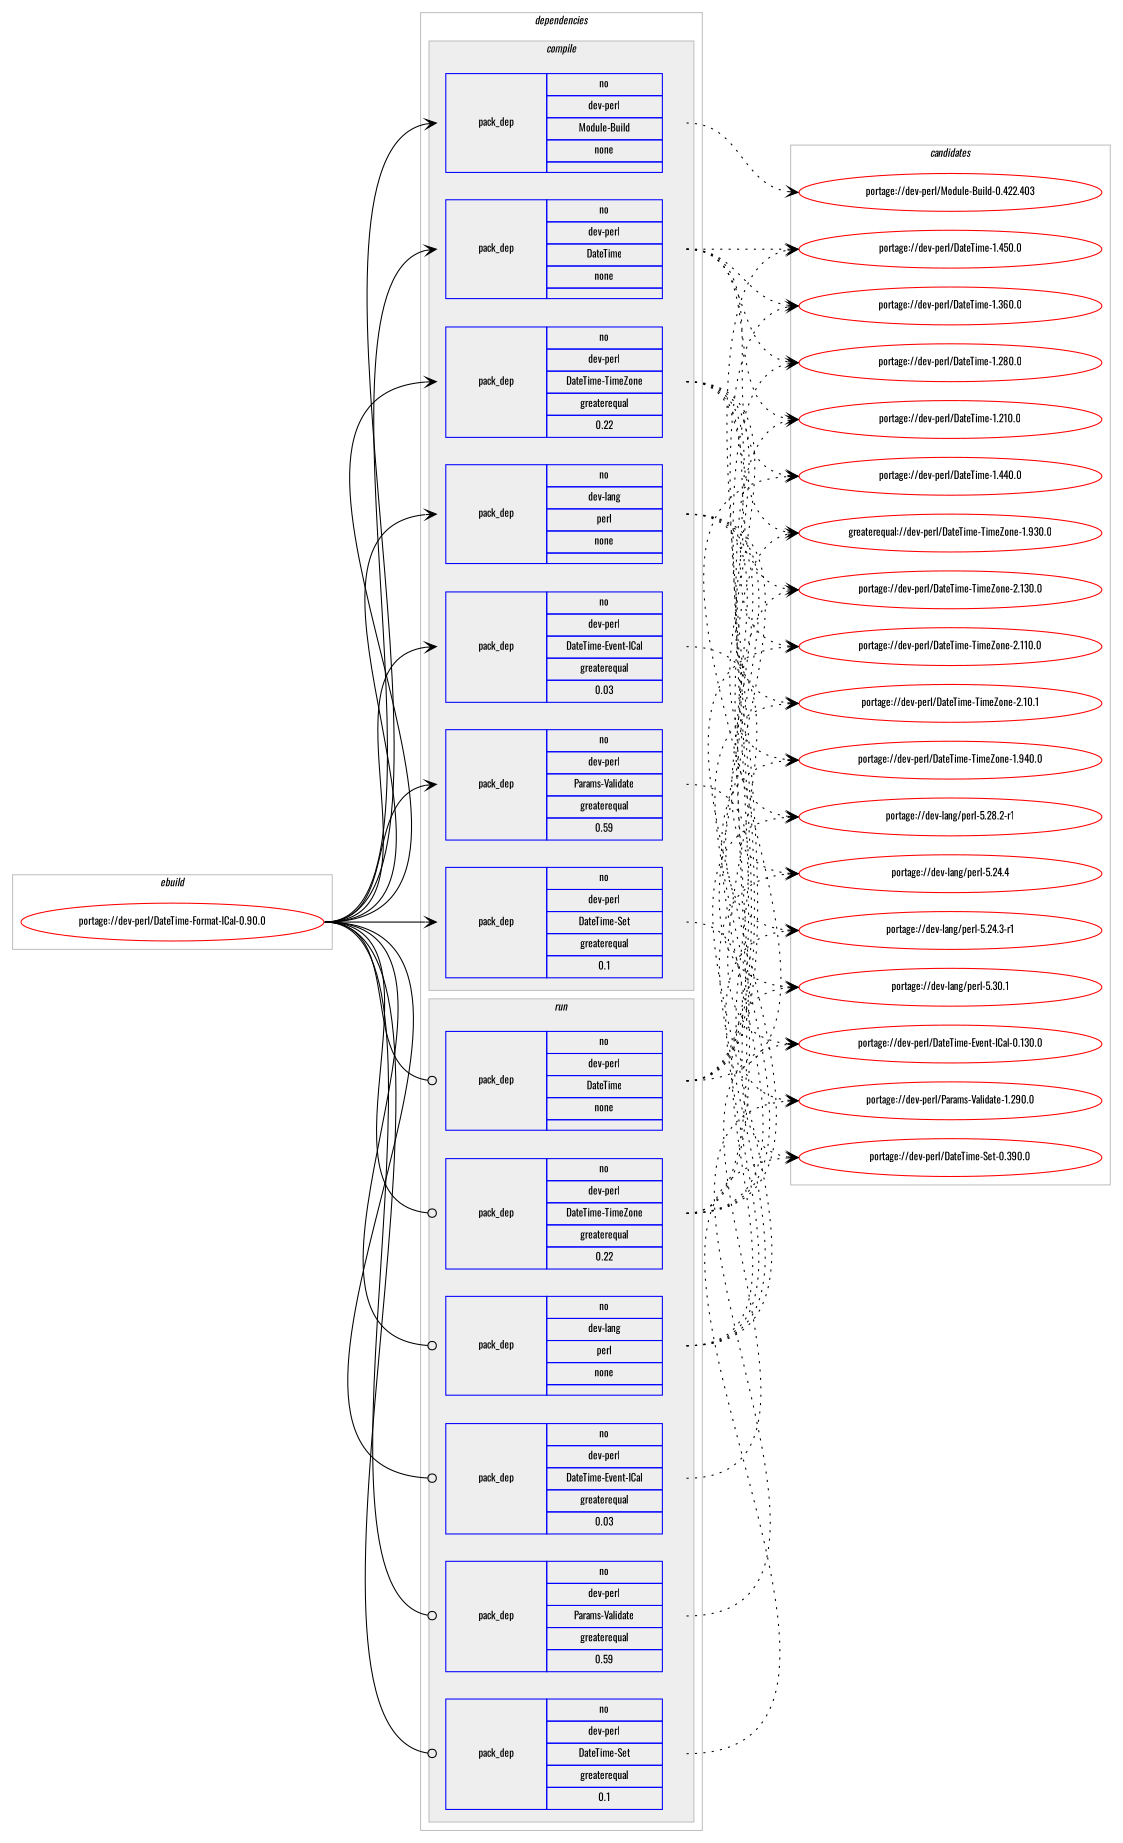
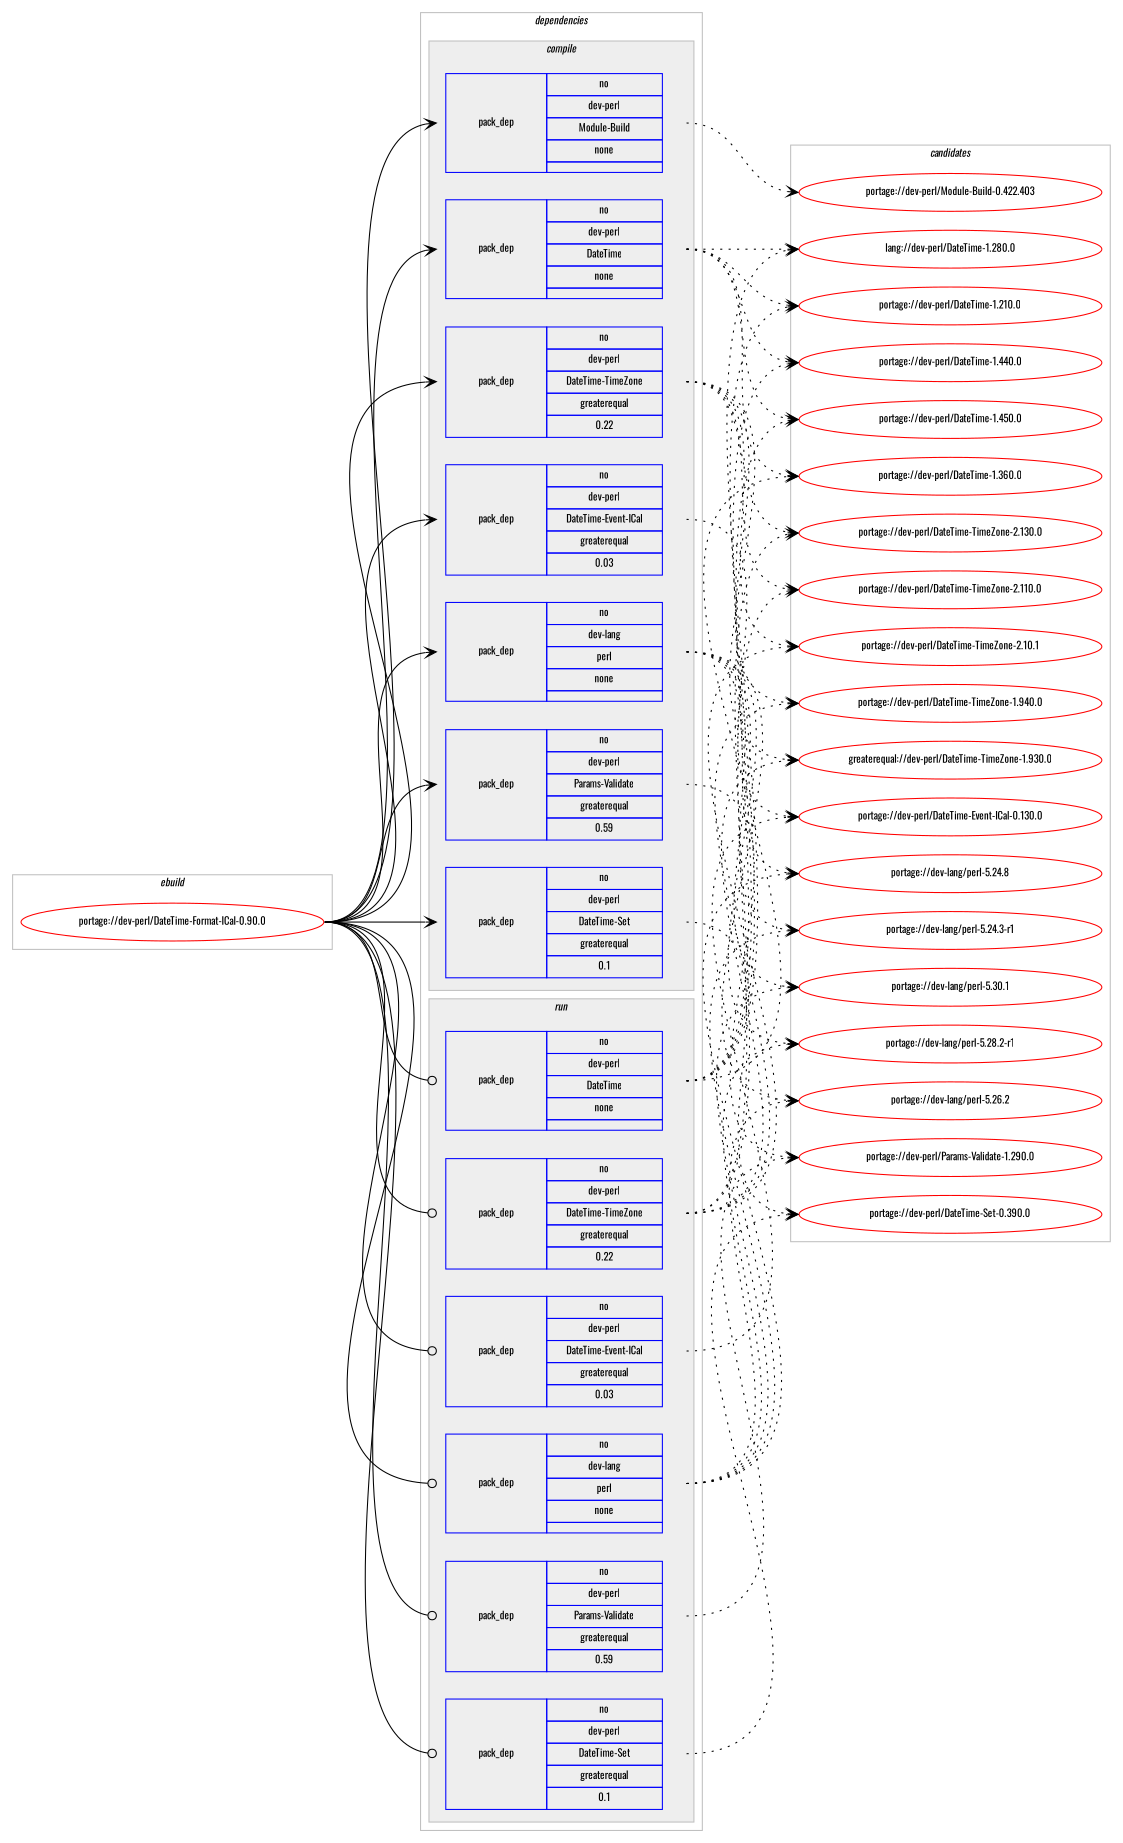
(950, 363) -> (950, 249)
(950, 874) -> (950, 874)
none -> (950, 1101)
